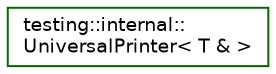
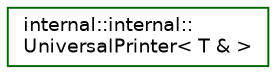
(138, 37) -> (138, 37)
